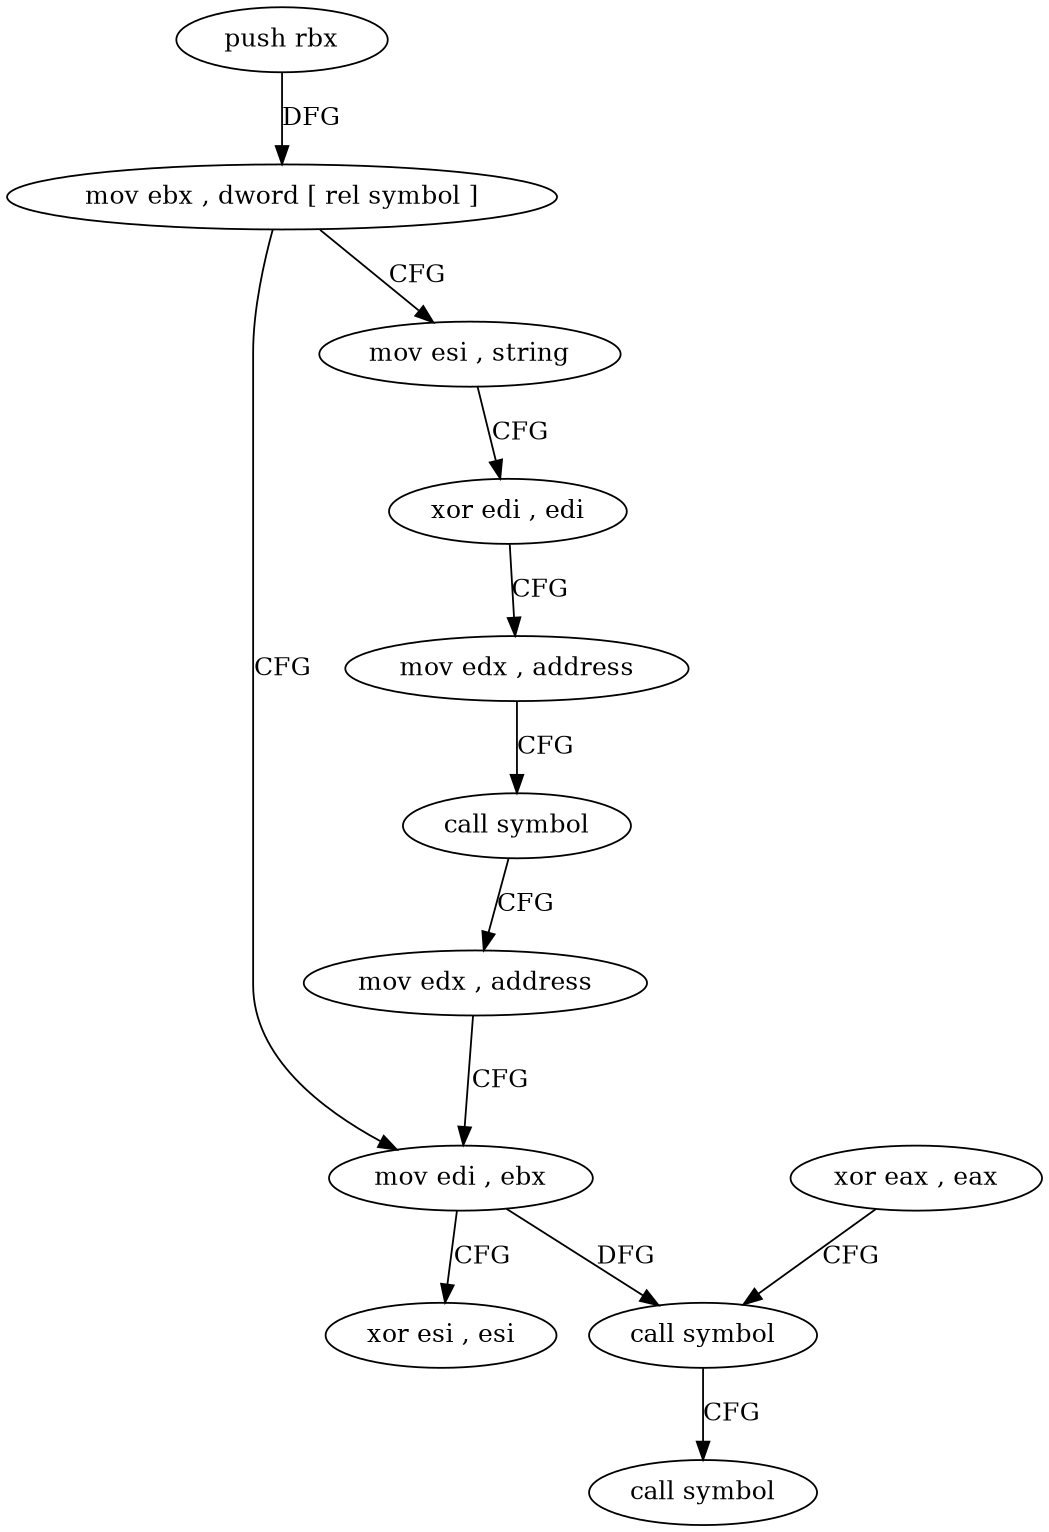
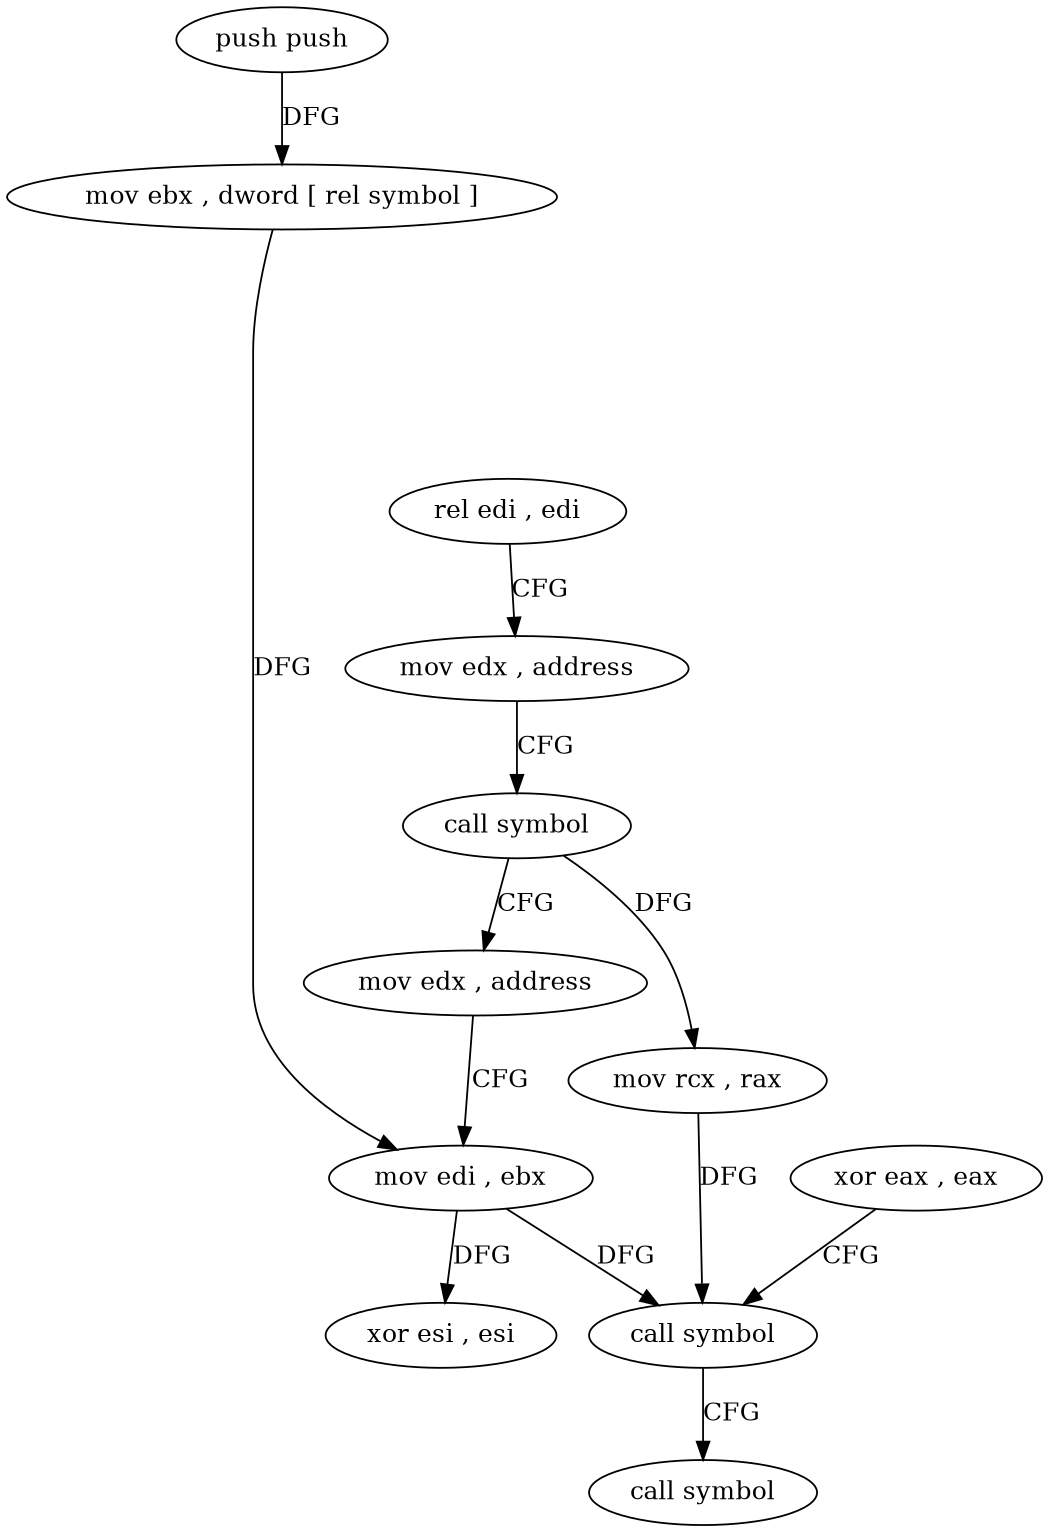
(282, 40) -> (282, 40)
(470, 354) -> none
(508, 511) -> (508, 511)
(283, 669) -> (283, 669)
none -> (698, 1081)
(483, 1257) -> (483, 1257)
